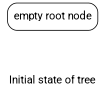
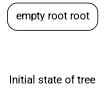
(53, 17) -> (53, 17)
